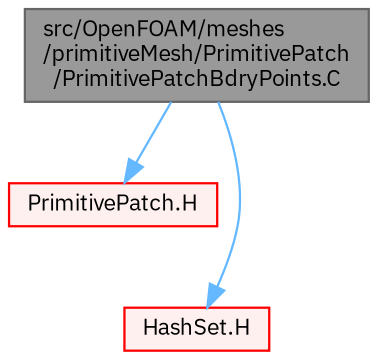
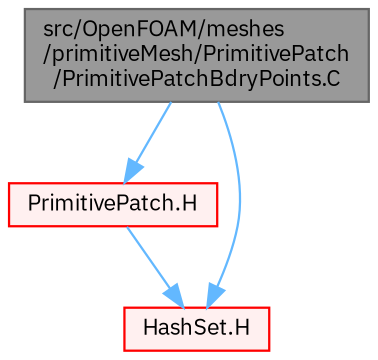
none -> (149, 258)
